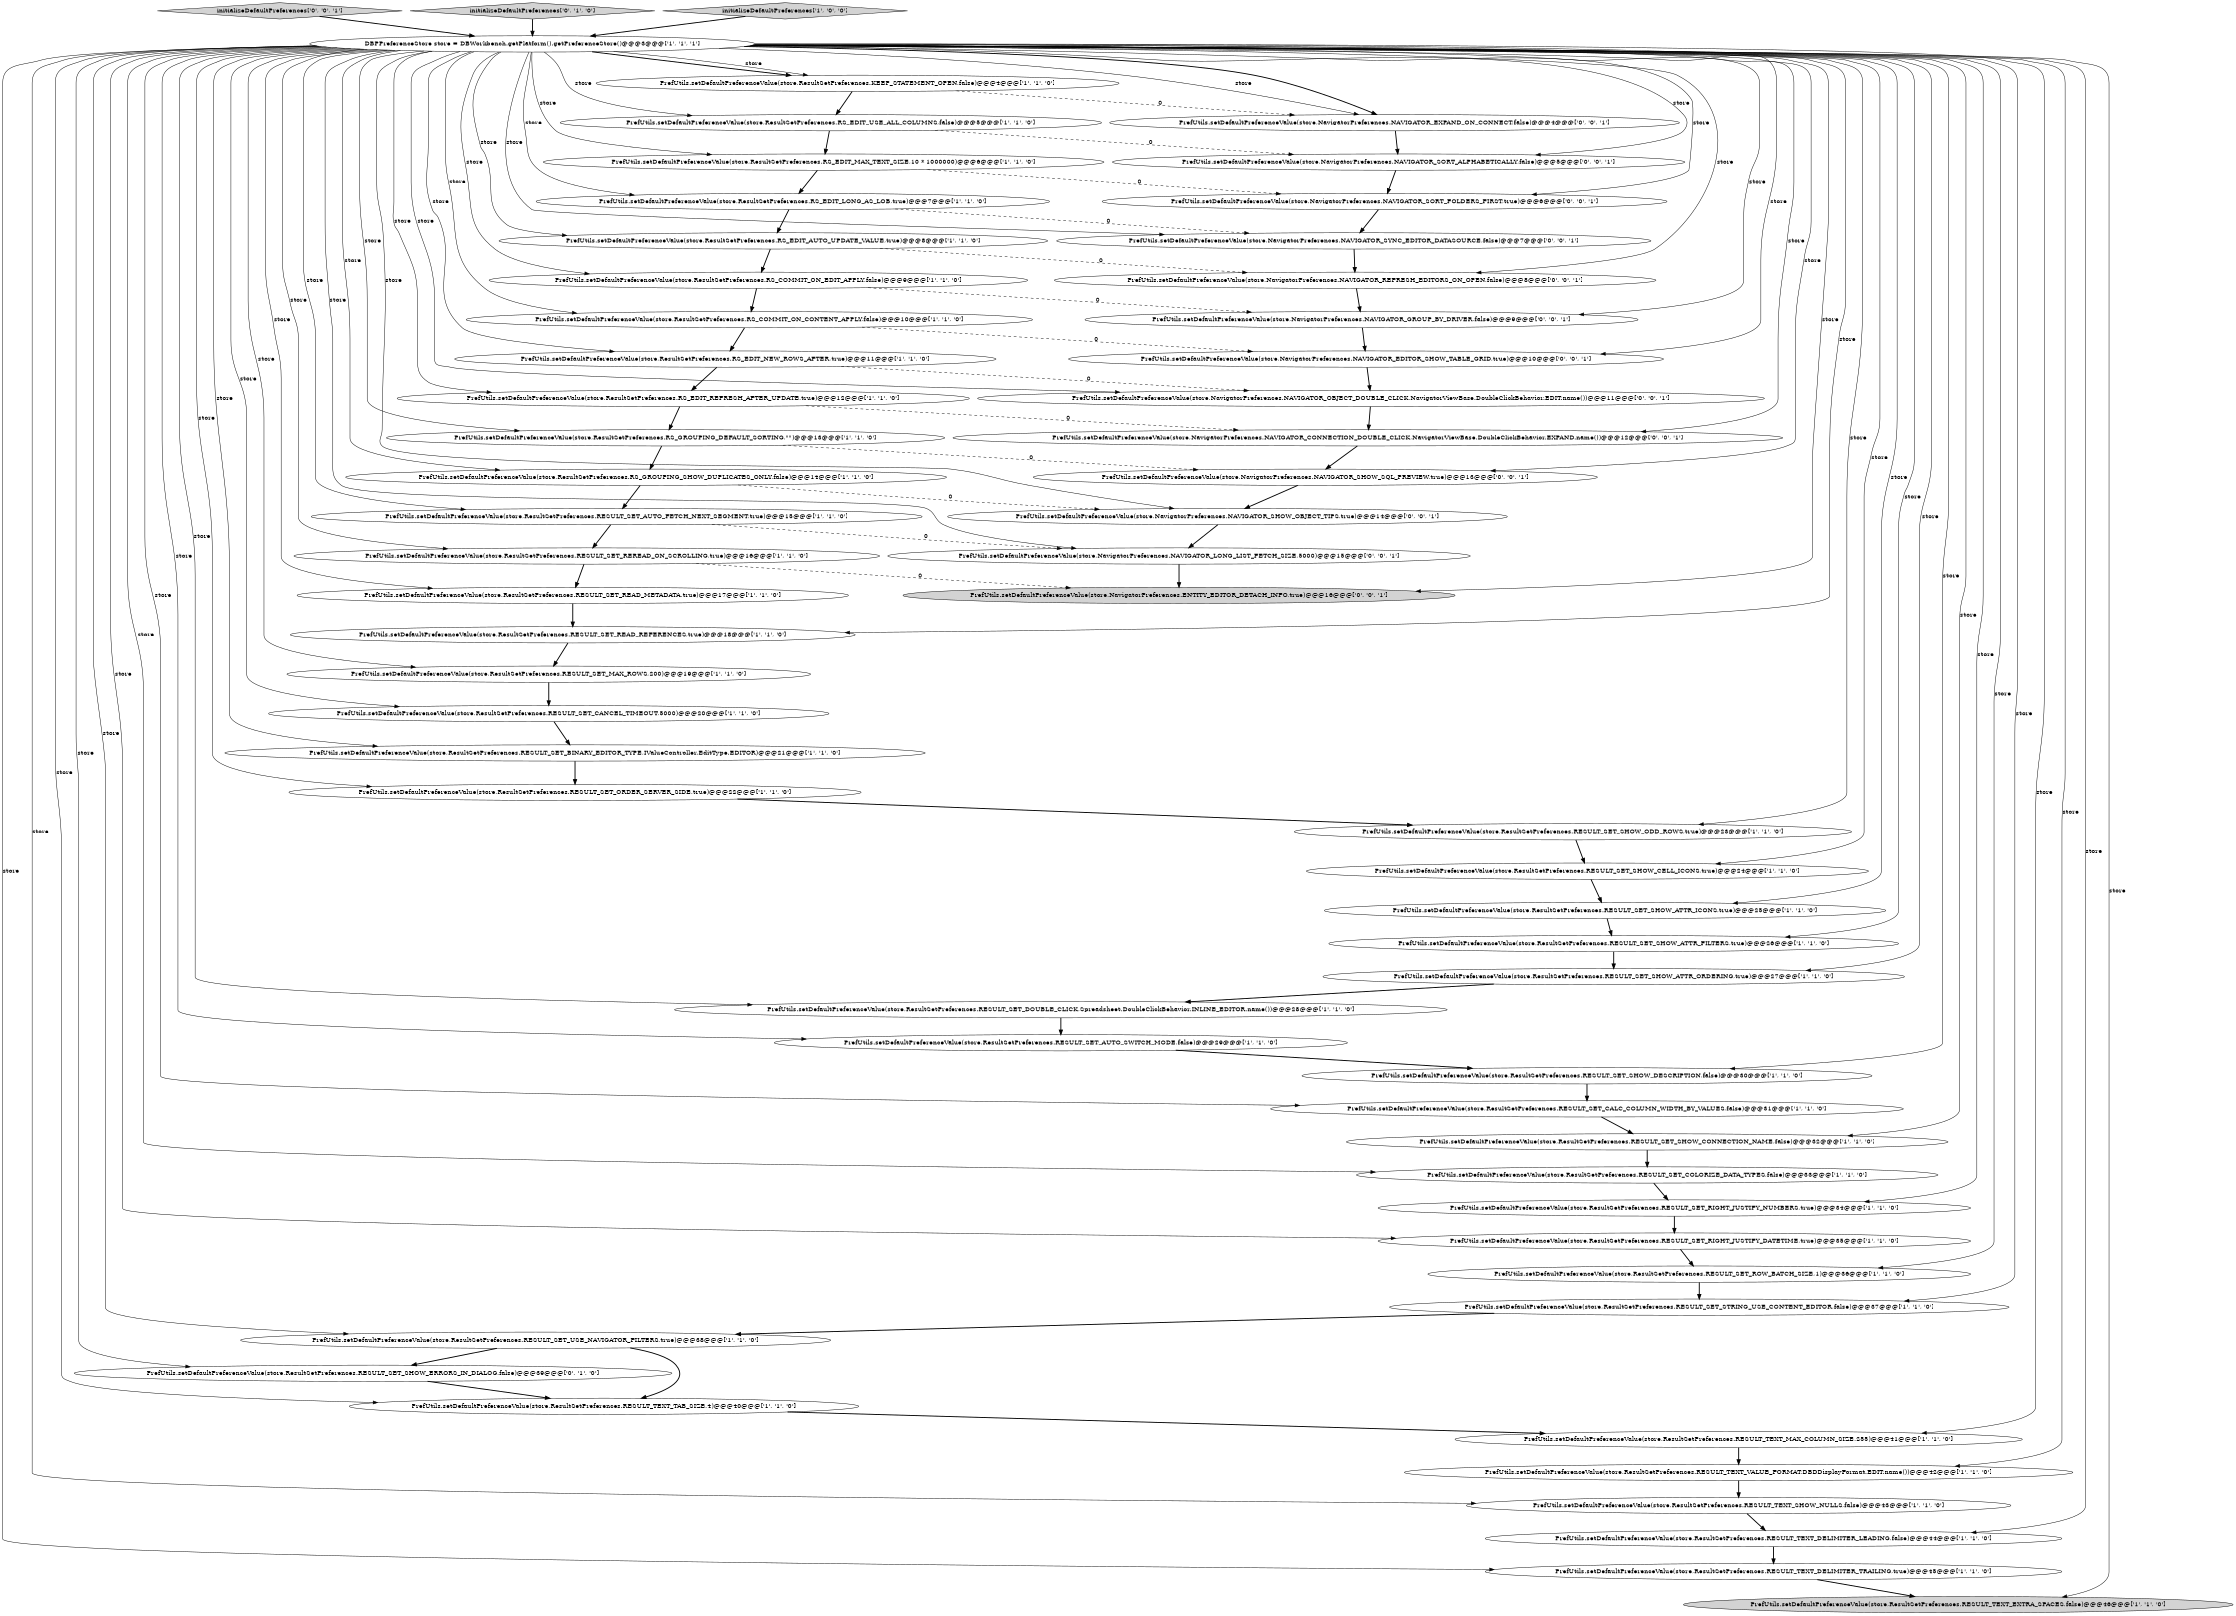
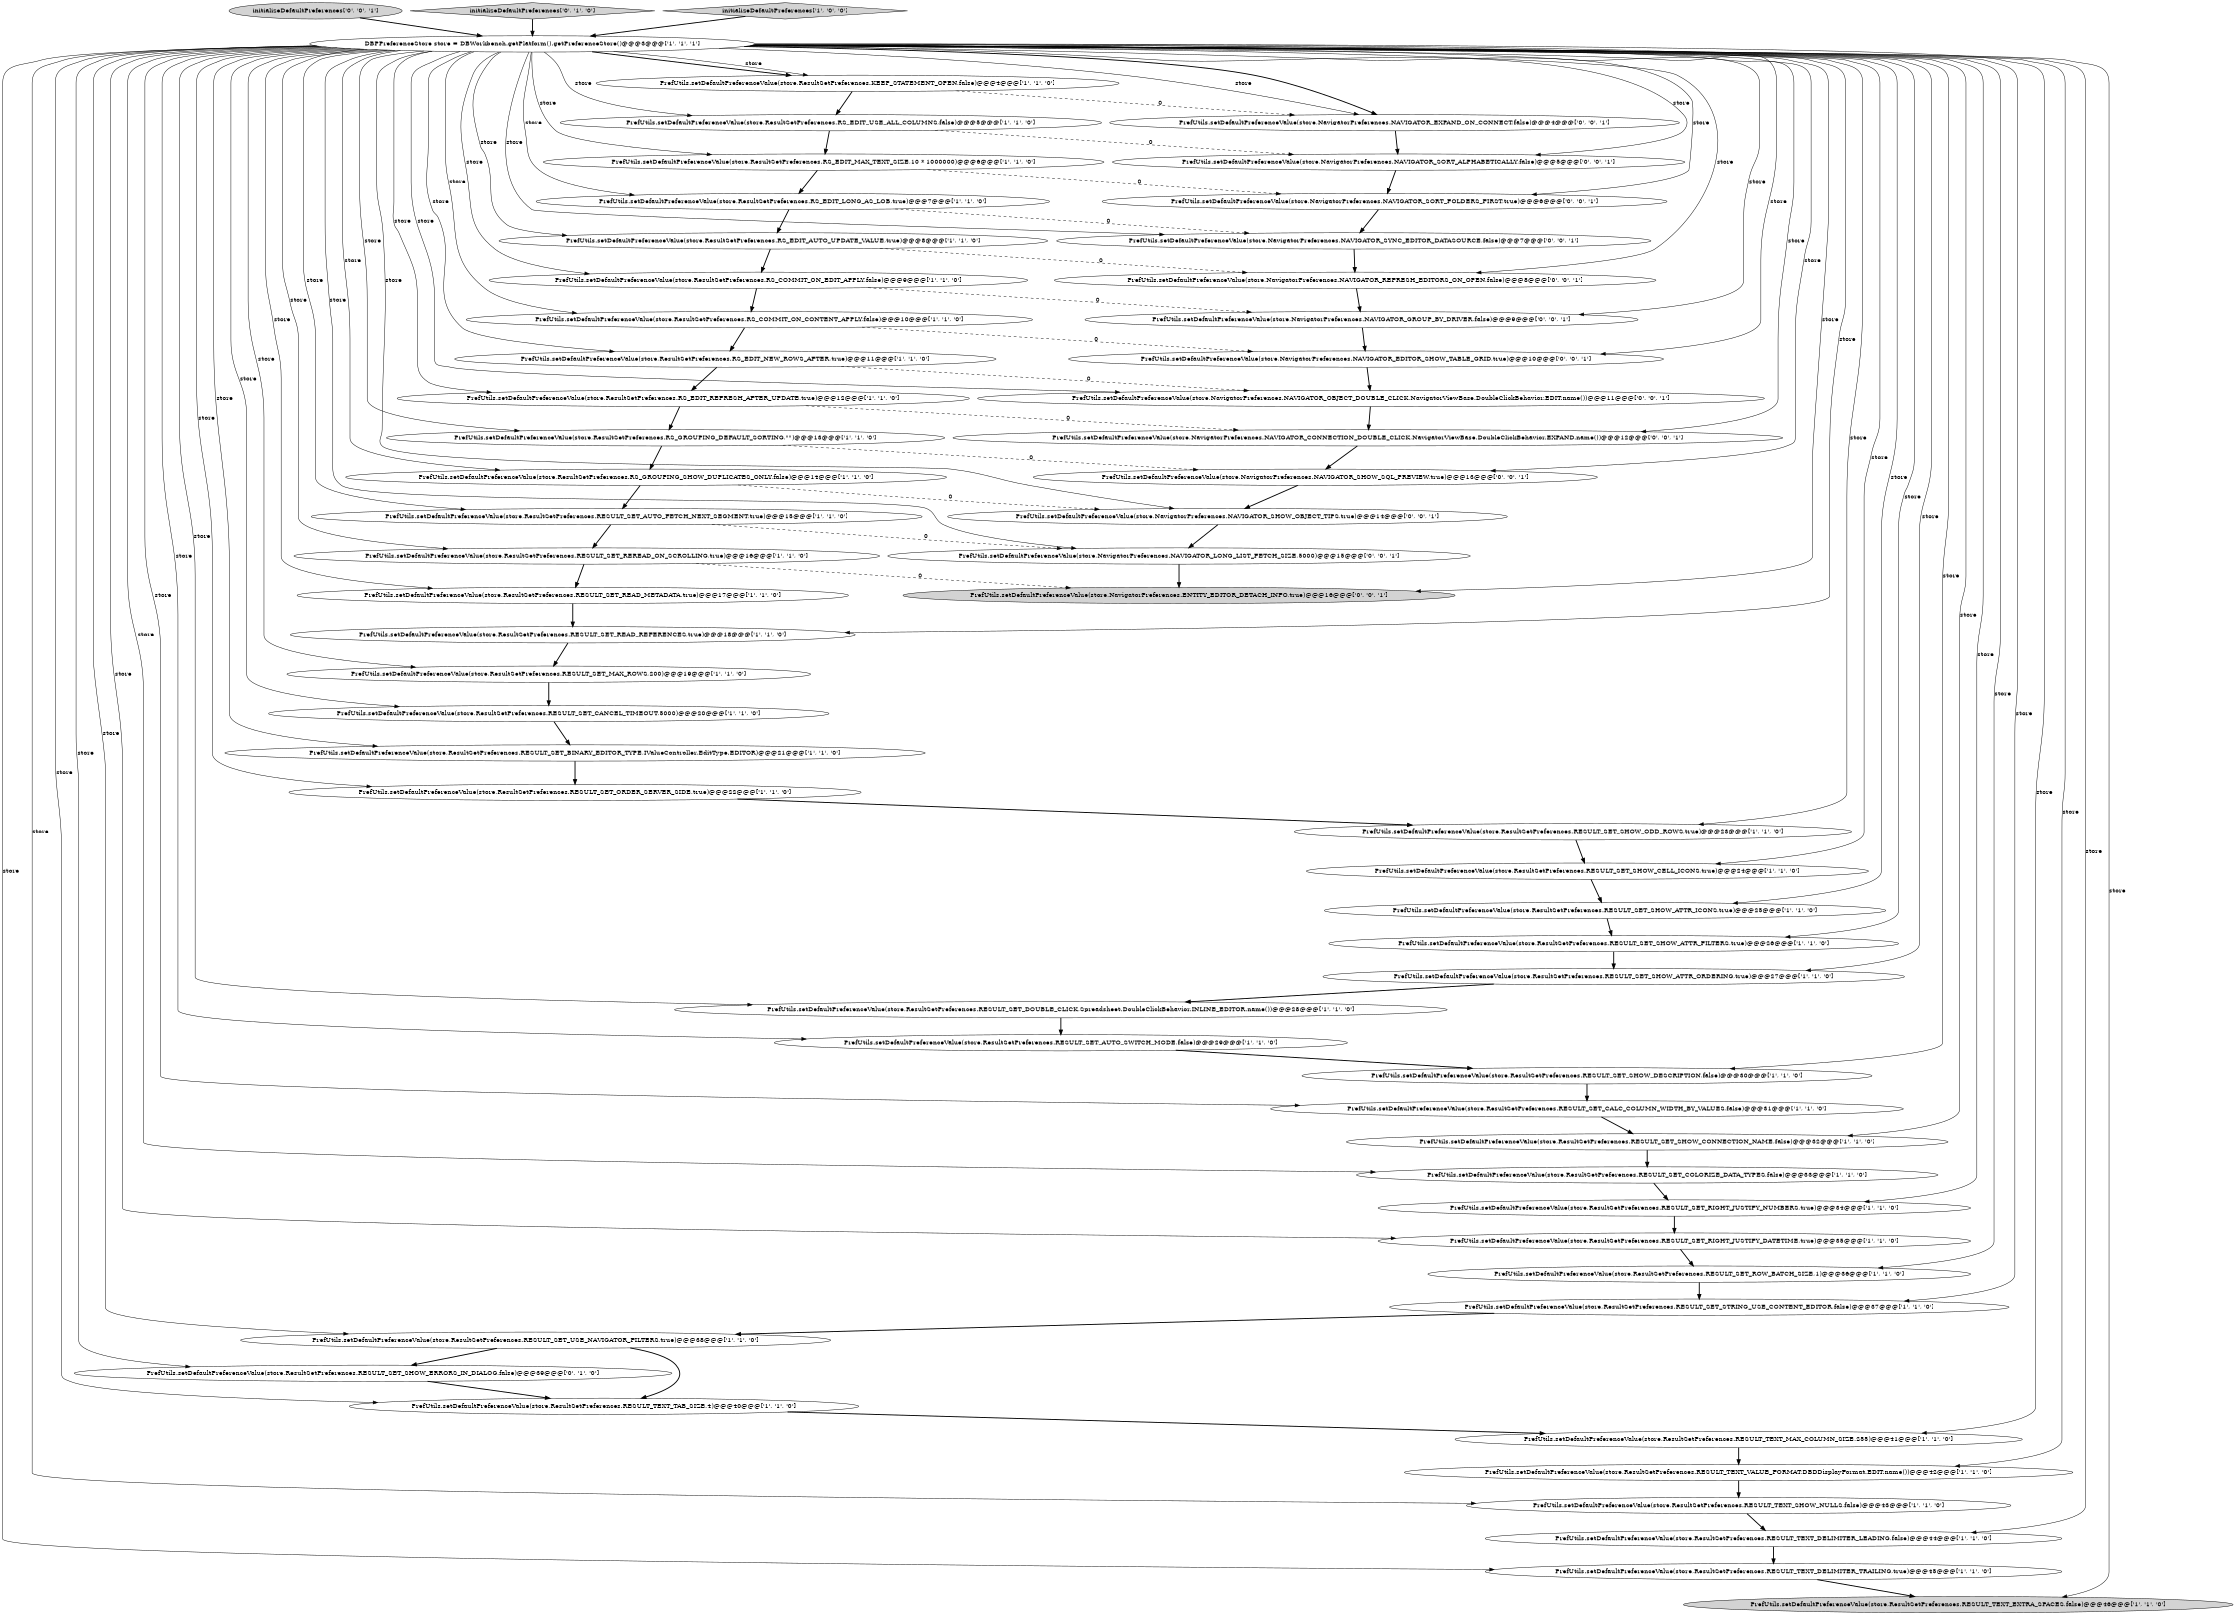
(280, 11) -> (316, 11)
